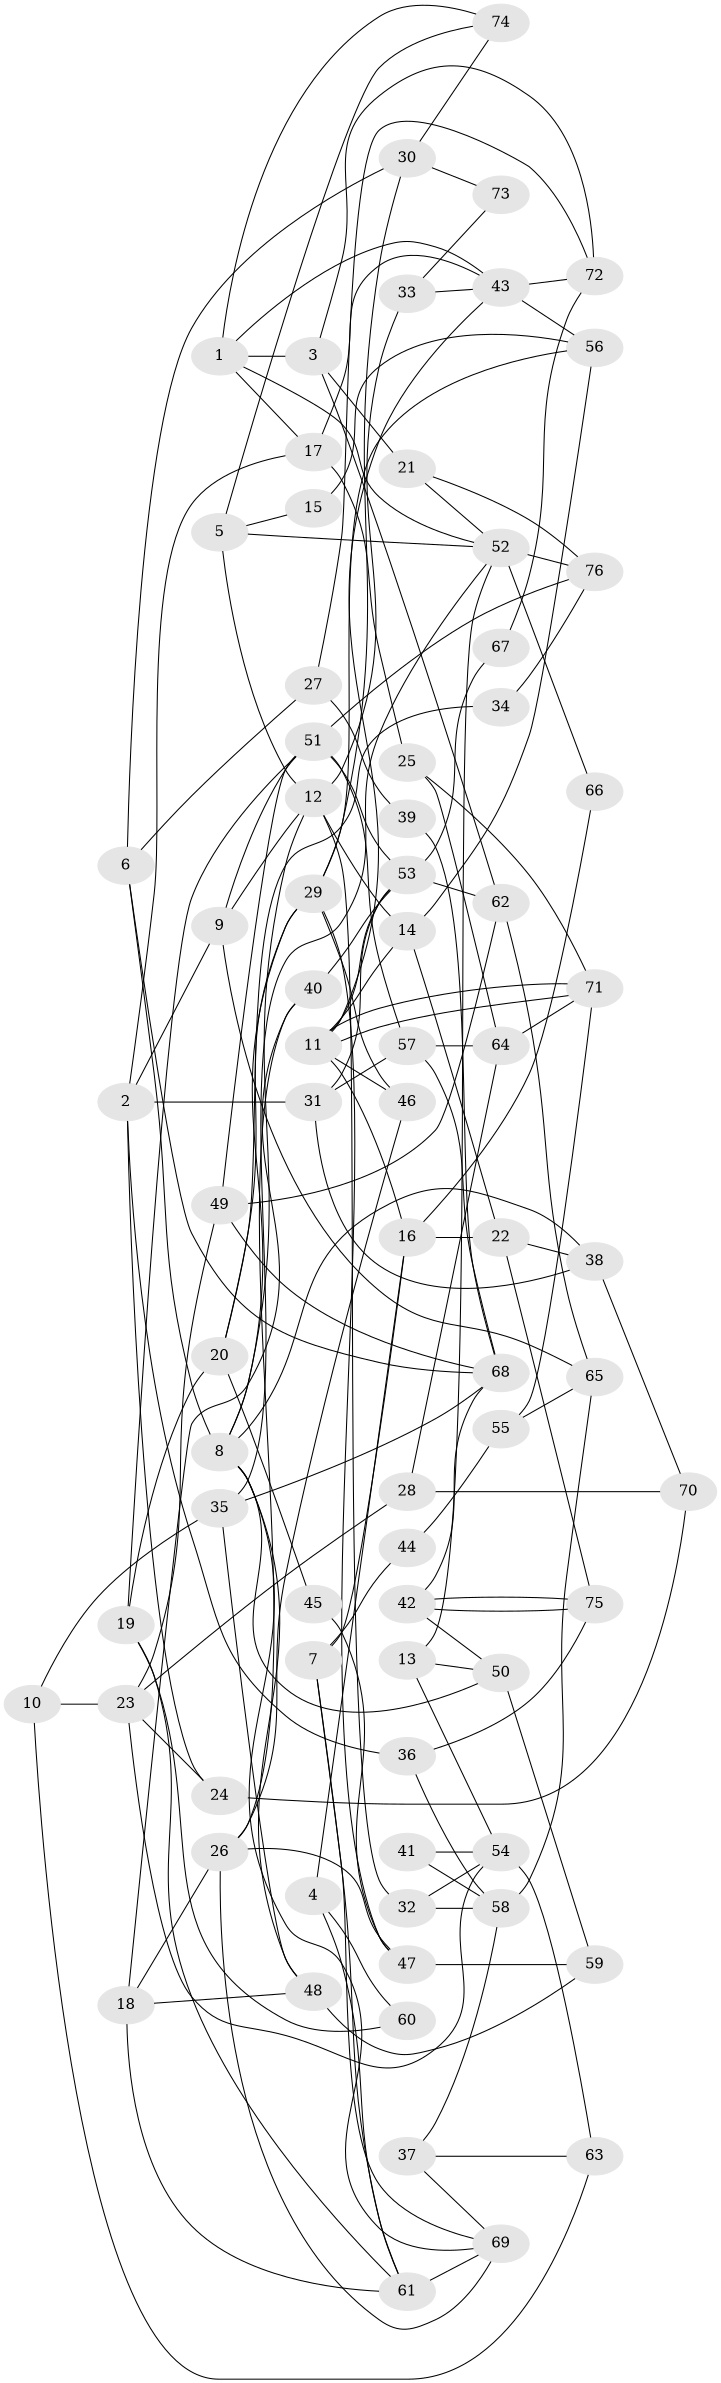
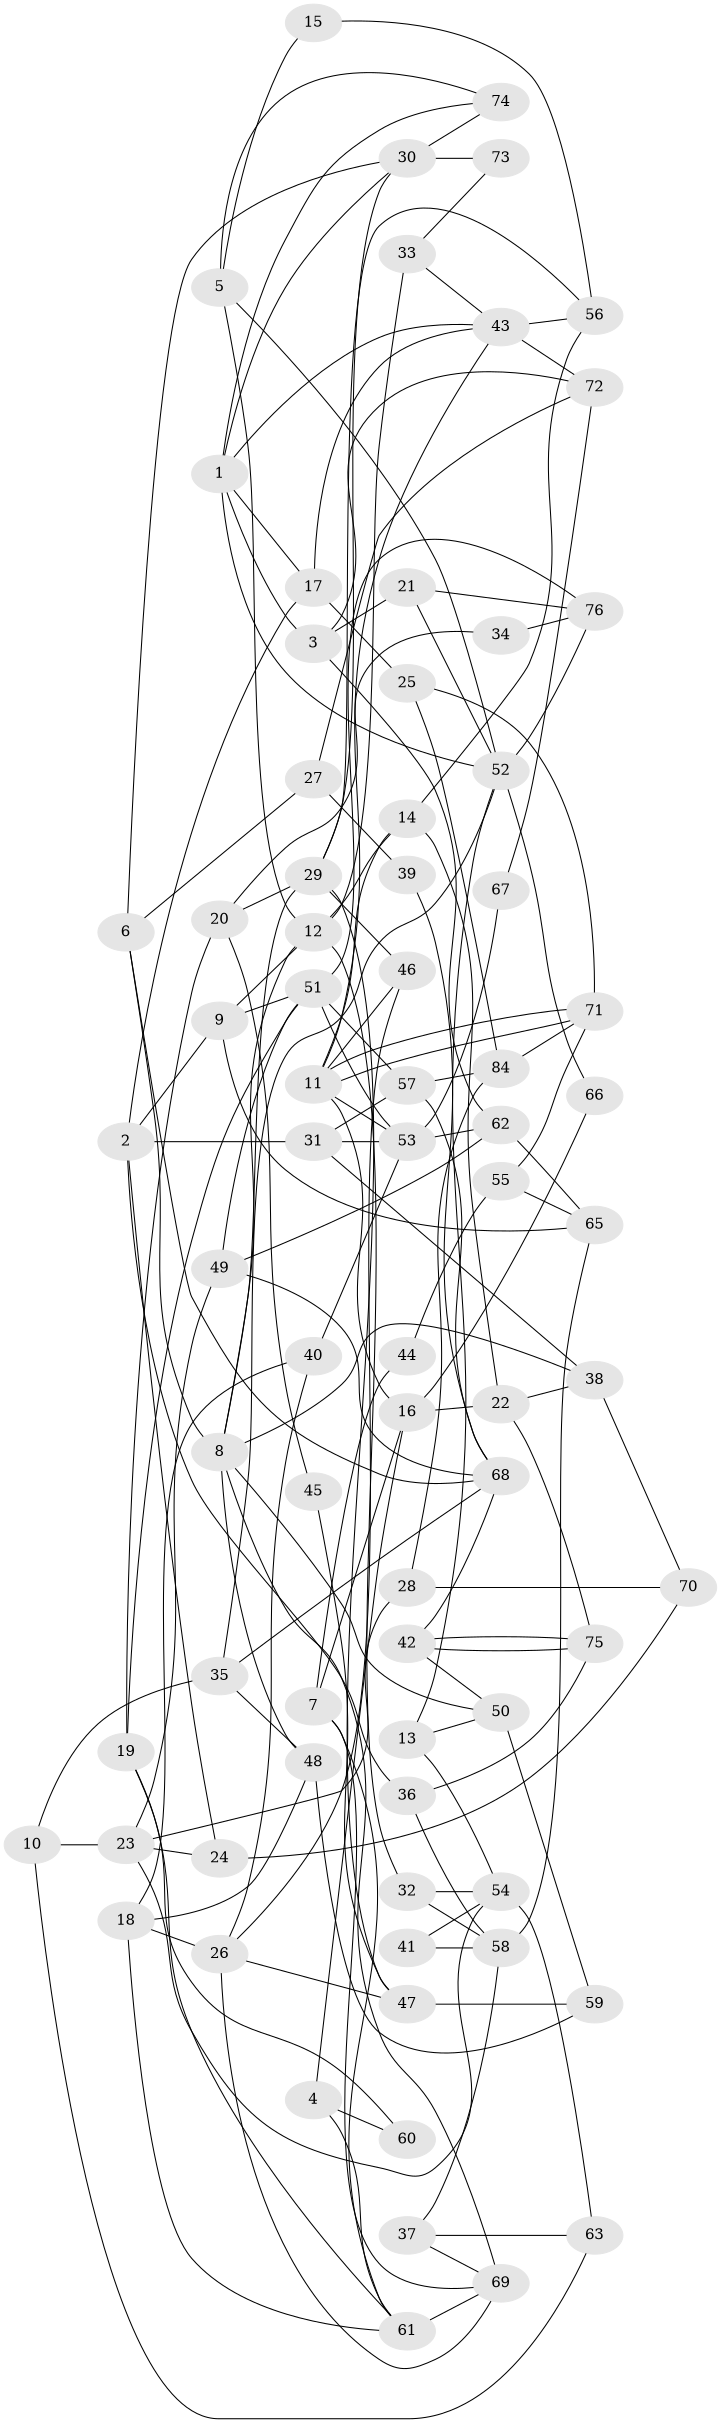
none -> (280, 298)
(501, 1046) -> (501, 1069)
